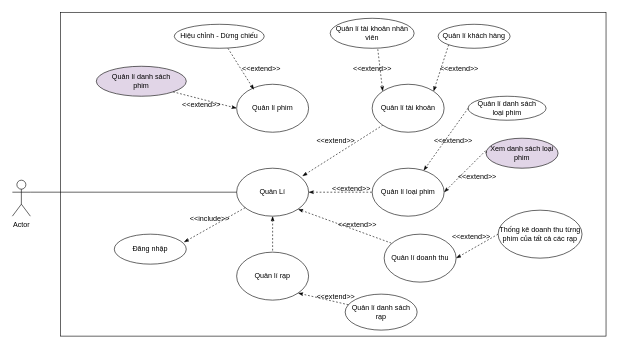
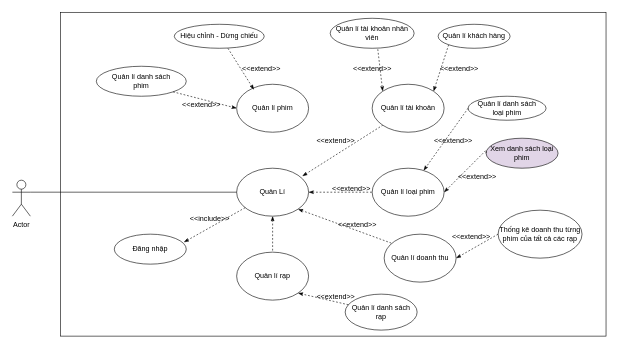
(141, 81) -> (141, 81)
